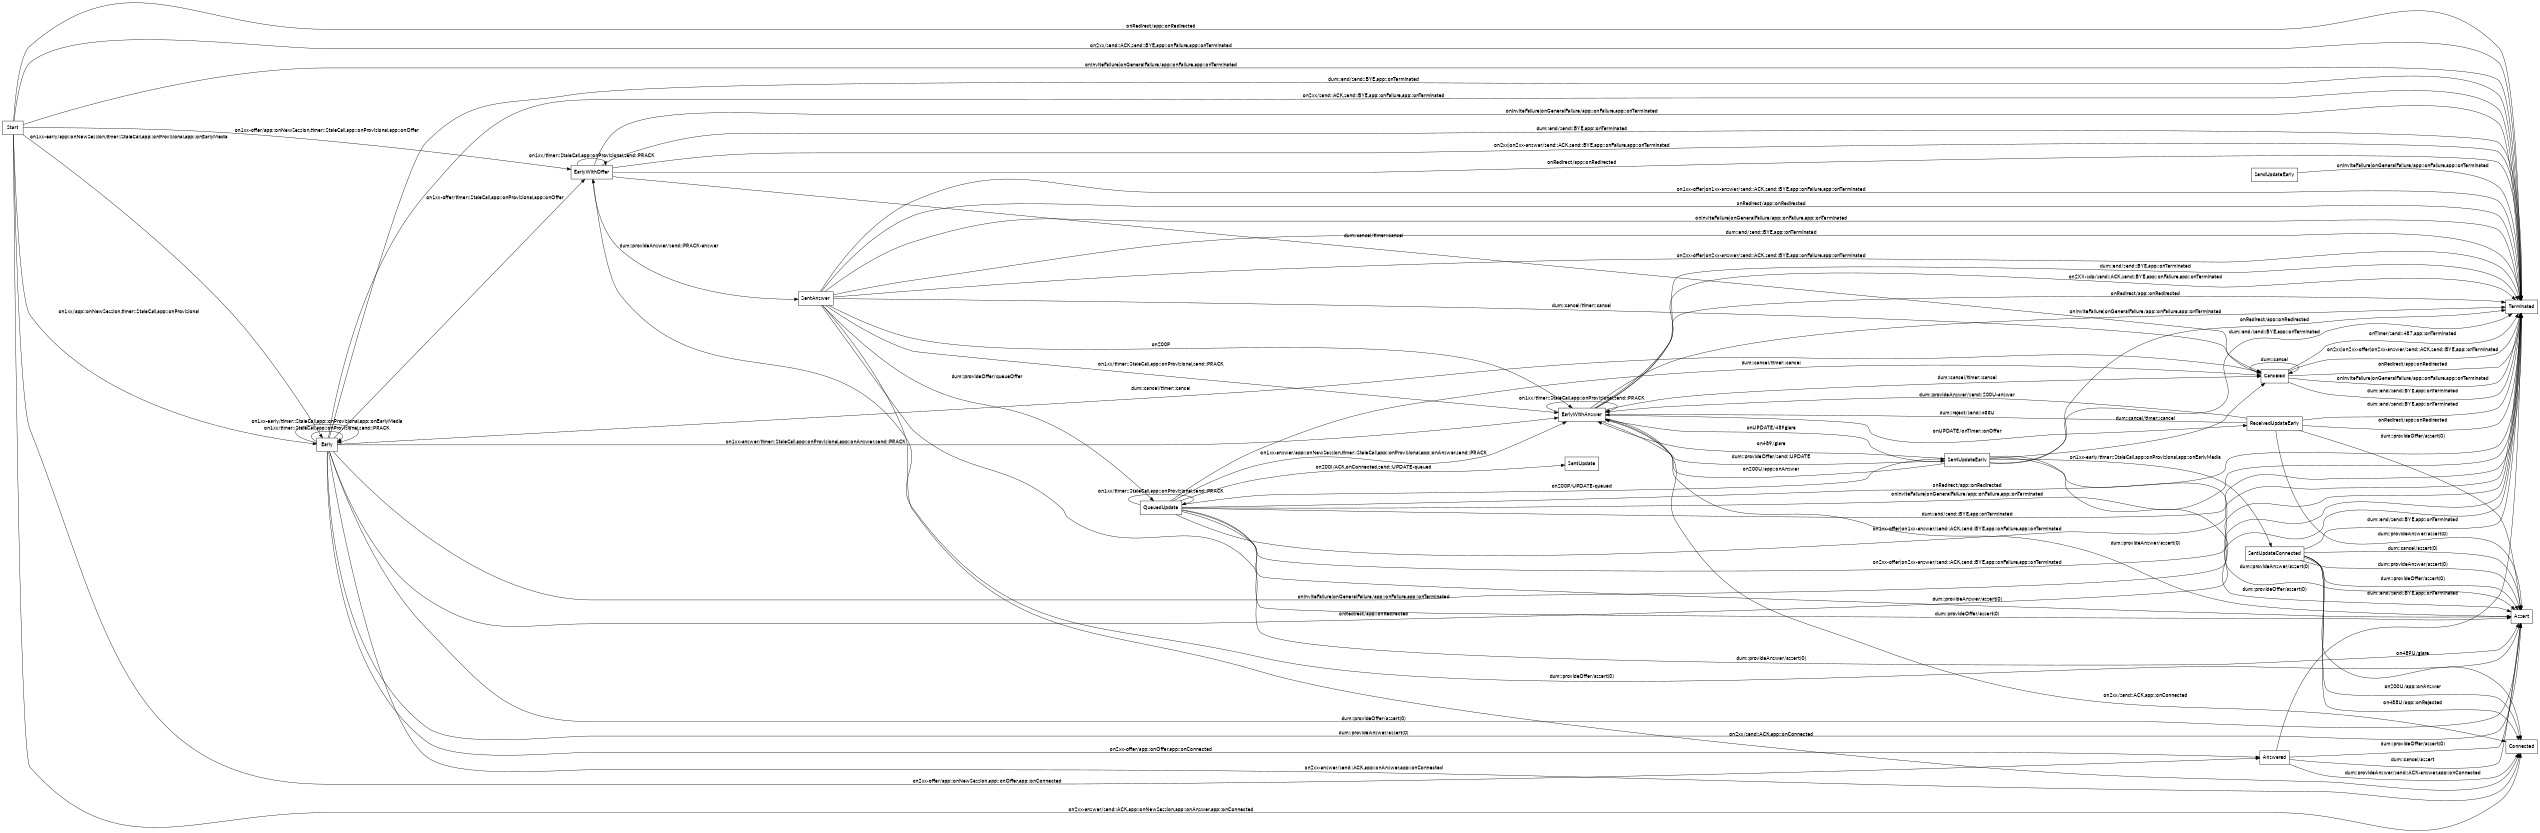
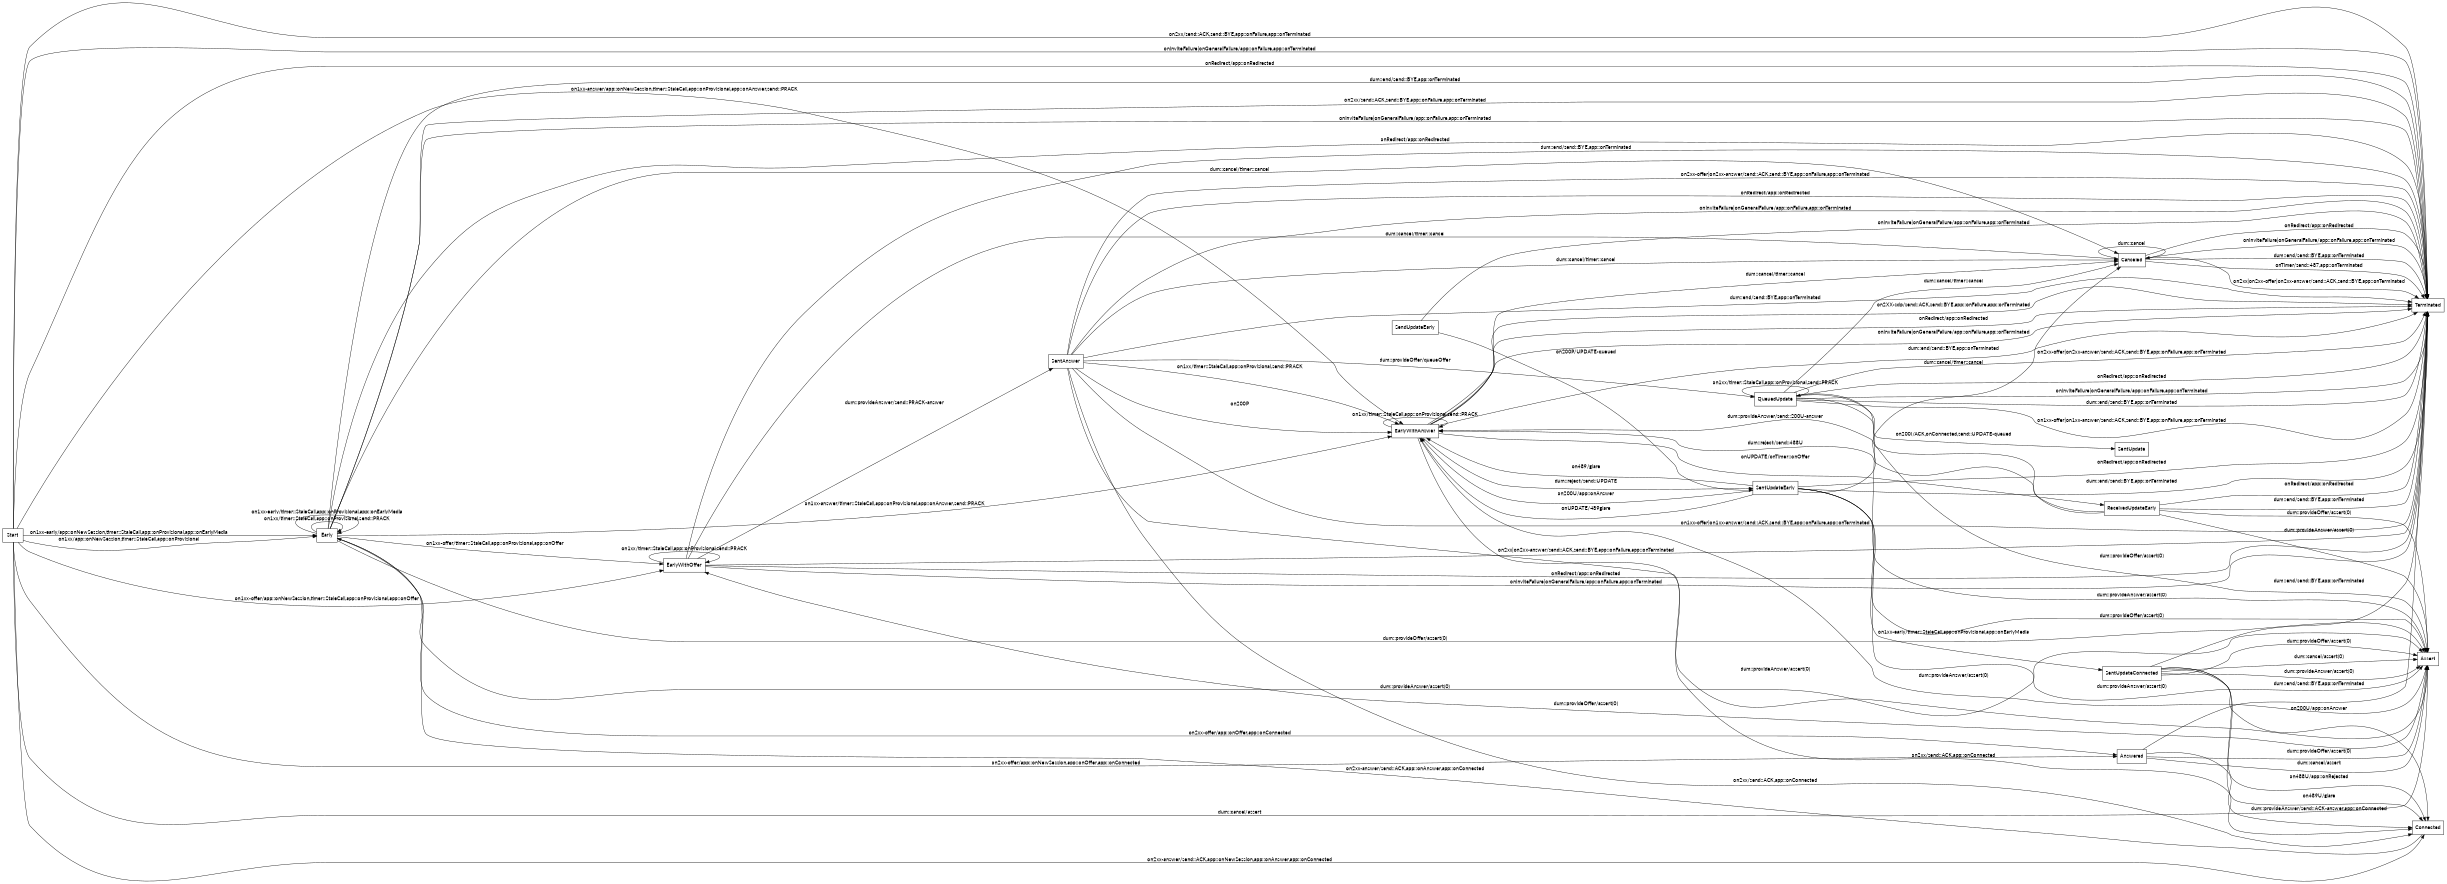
(1771, 457) -> (1586, 481)
(1368, 460) -> (661, 95)
(1564, 491) -> (1602, 404)
(1321, 772) -> (1309, 770)
none -> (1168, 815)
